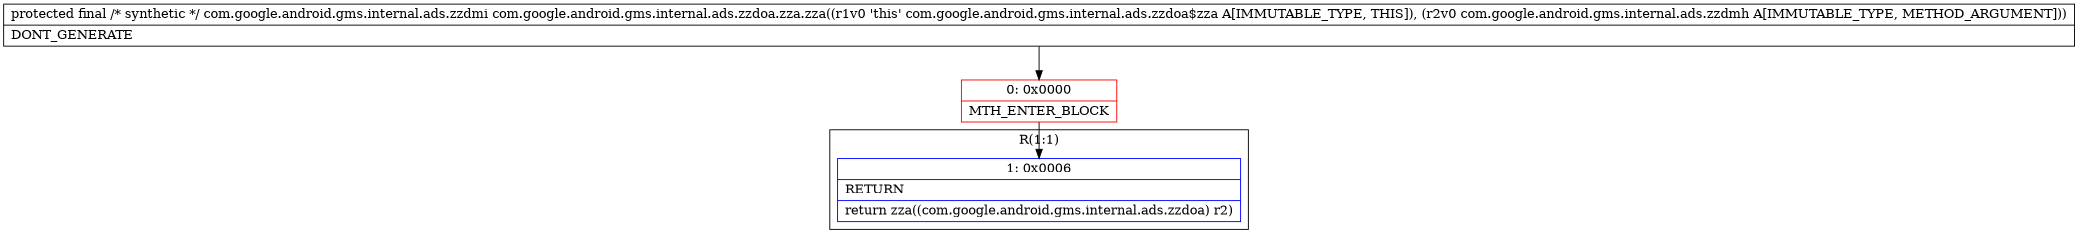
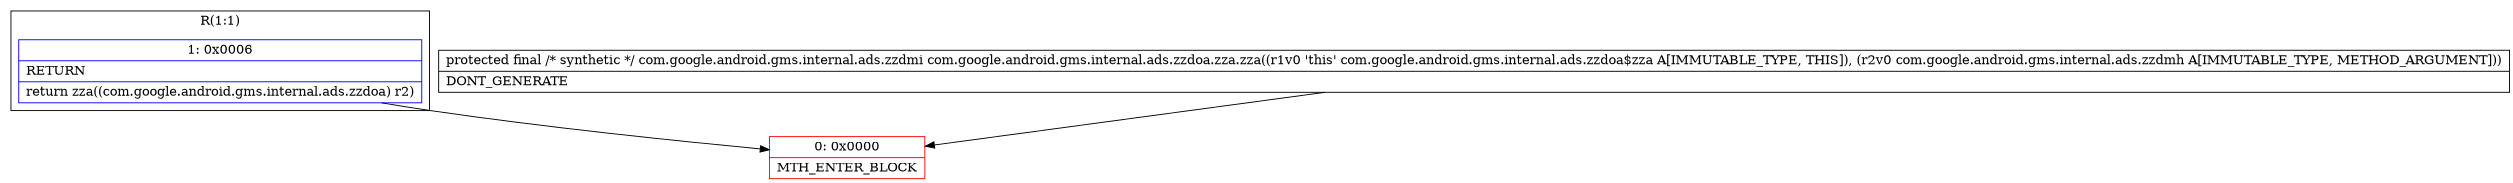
(1039, 136) -> (570, 129)
